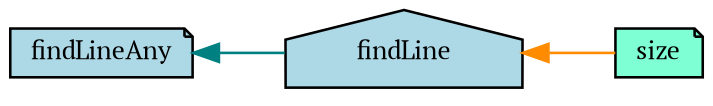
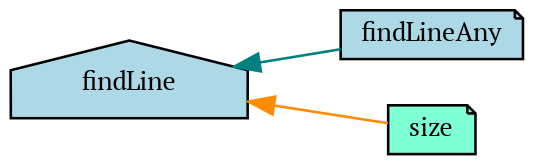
(252, 53) -> (300, 56)
